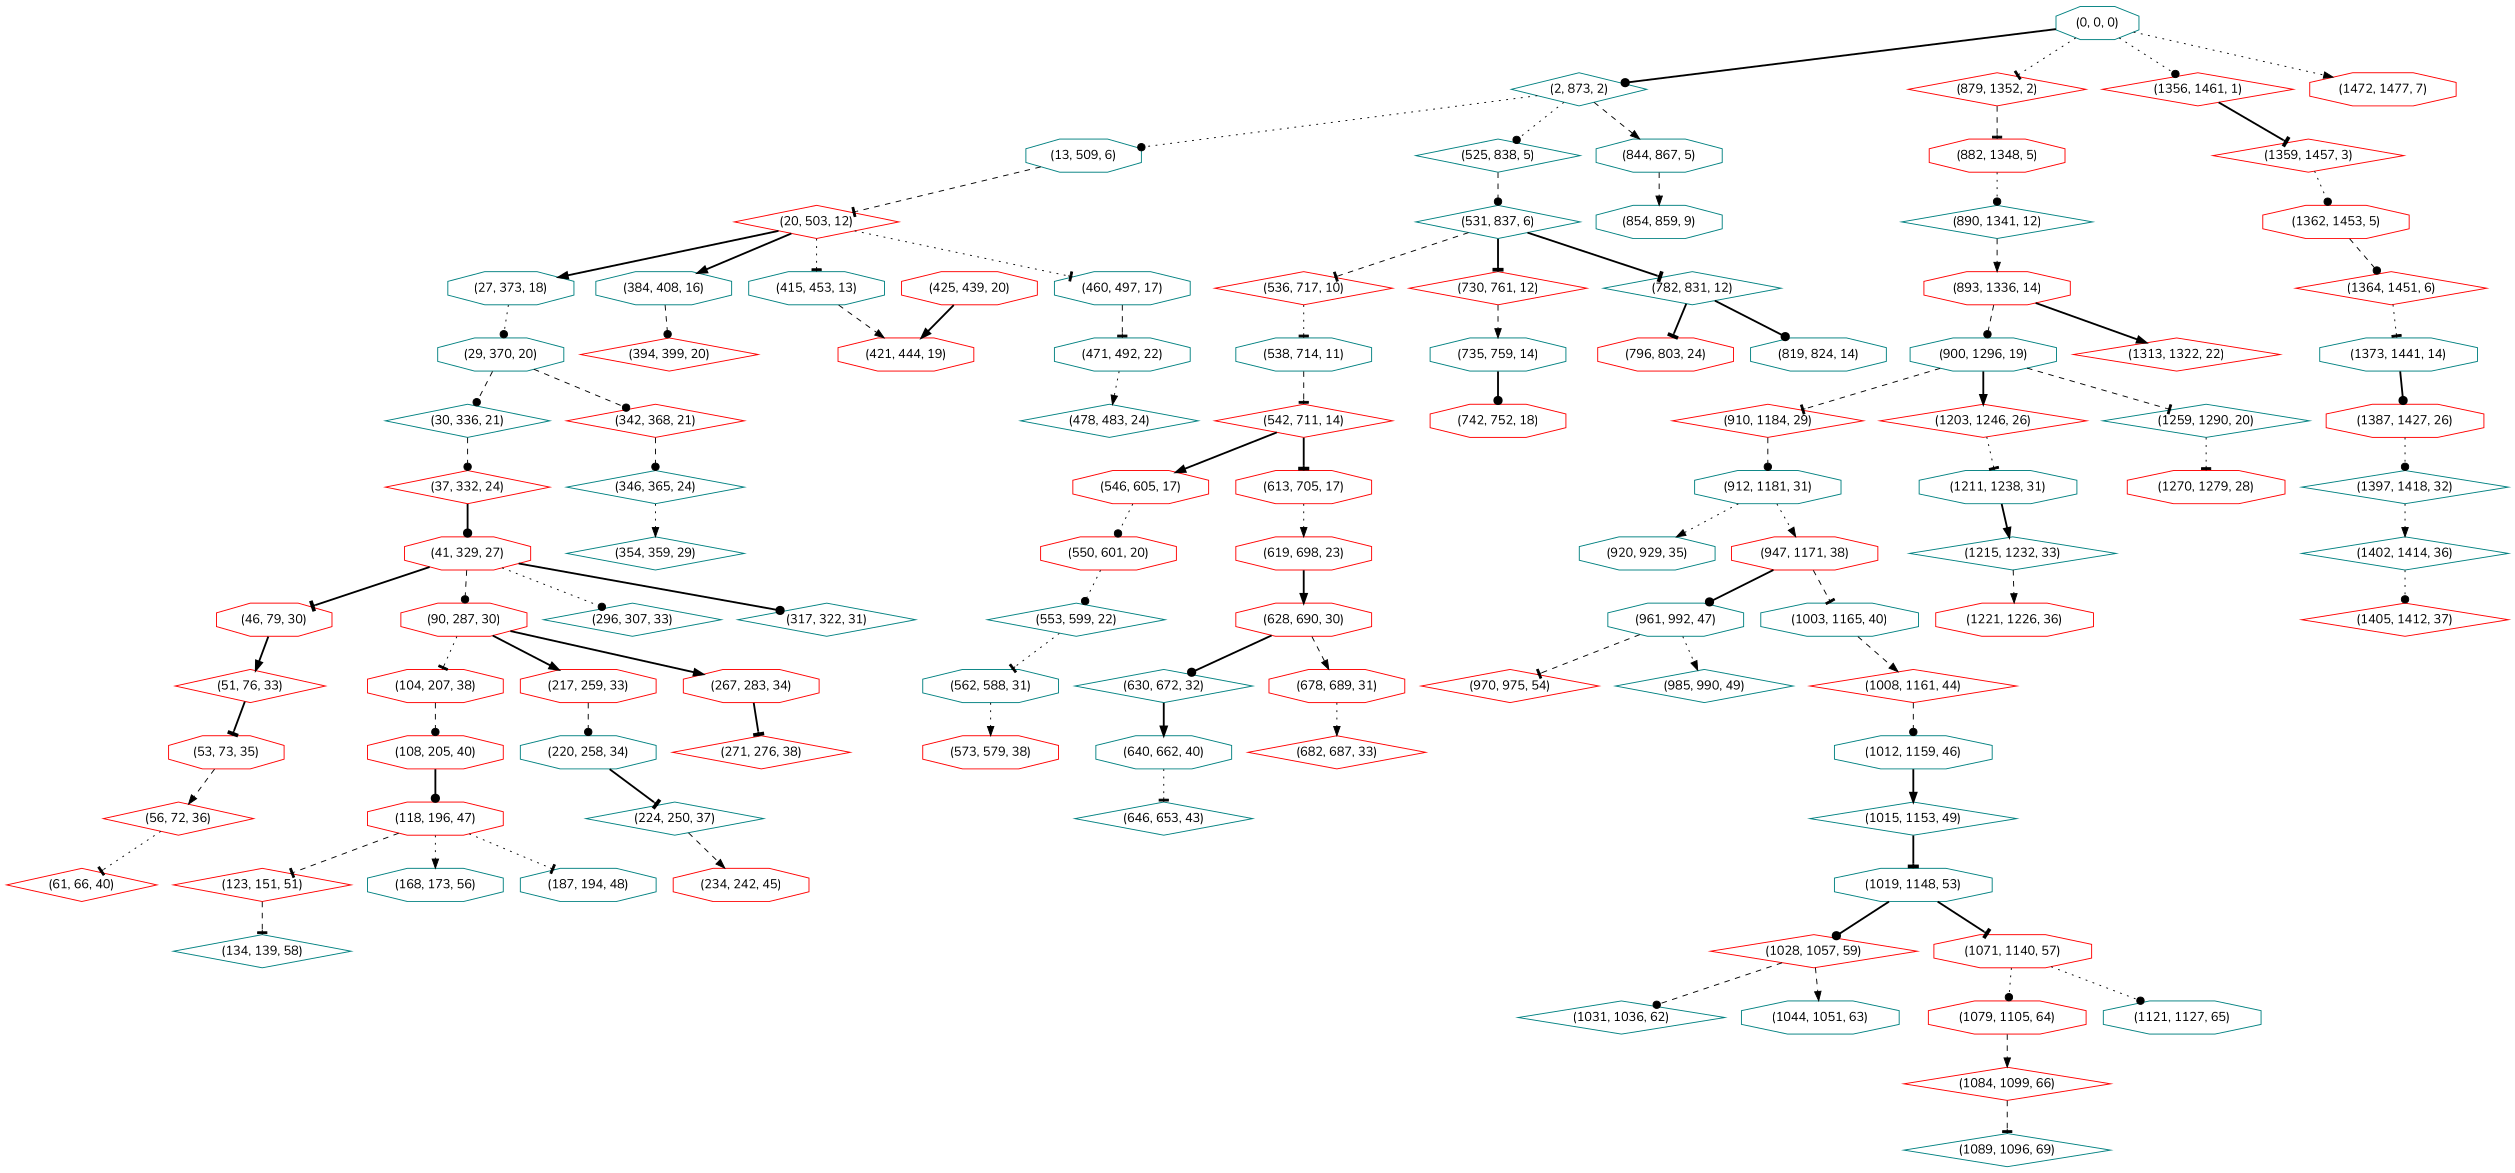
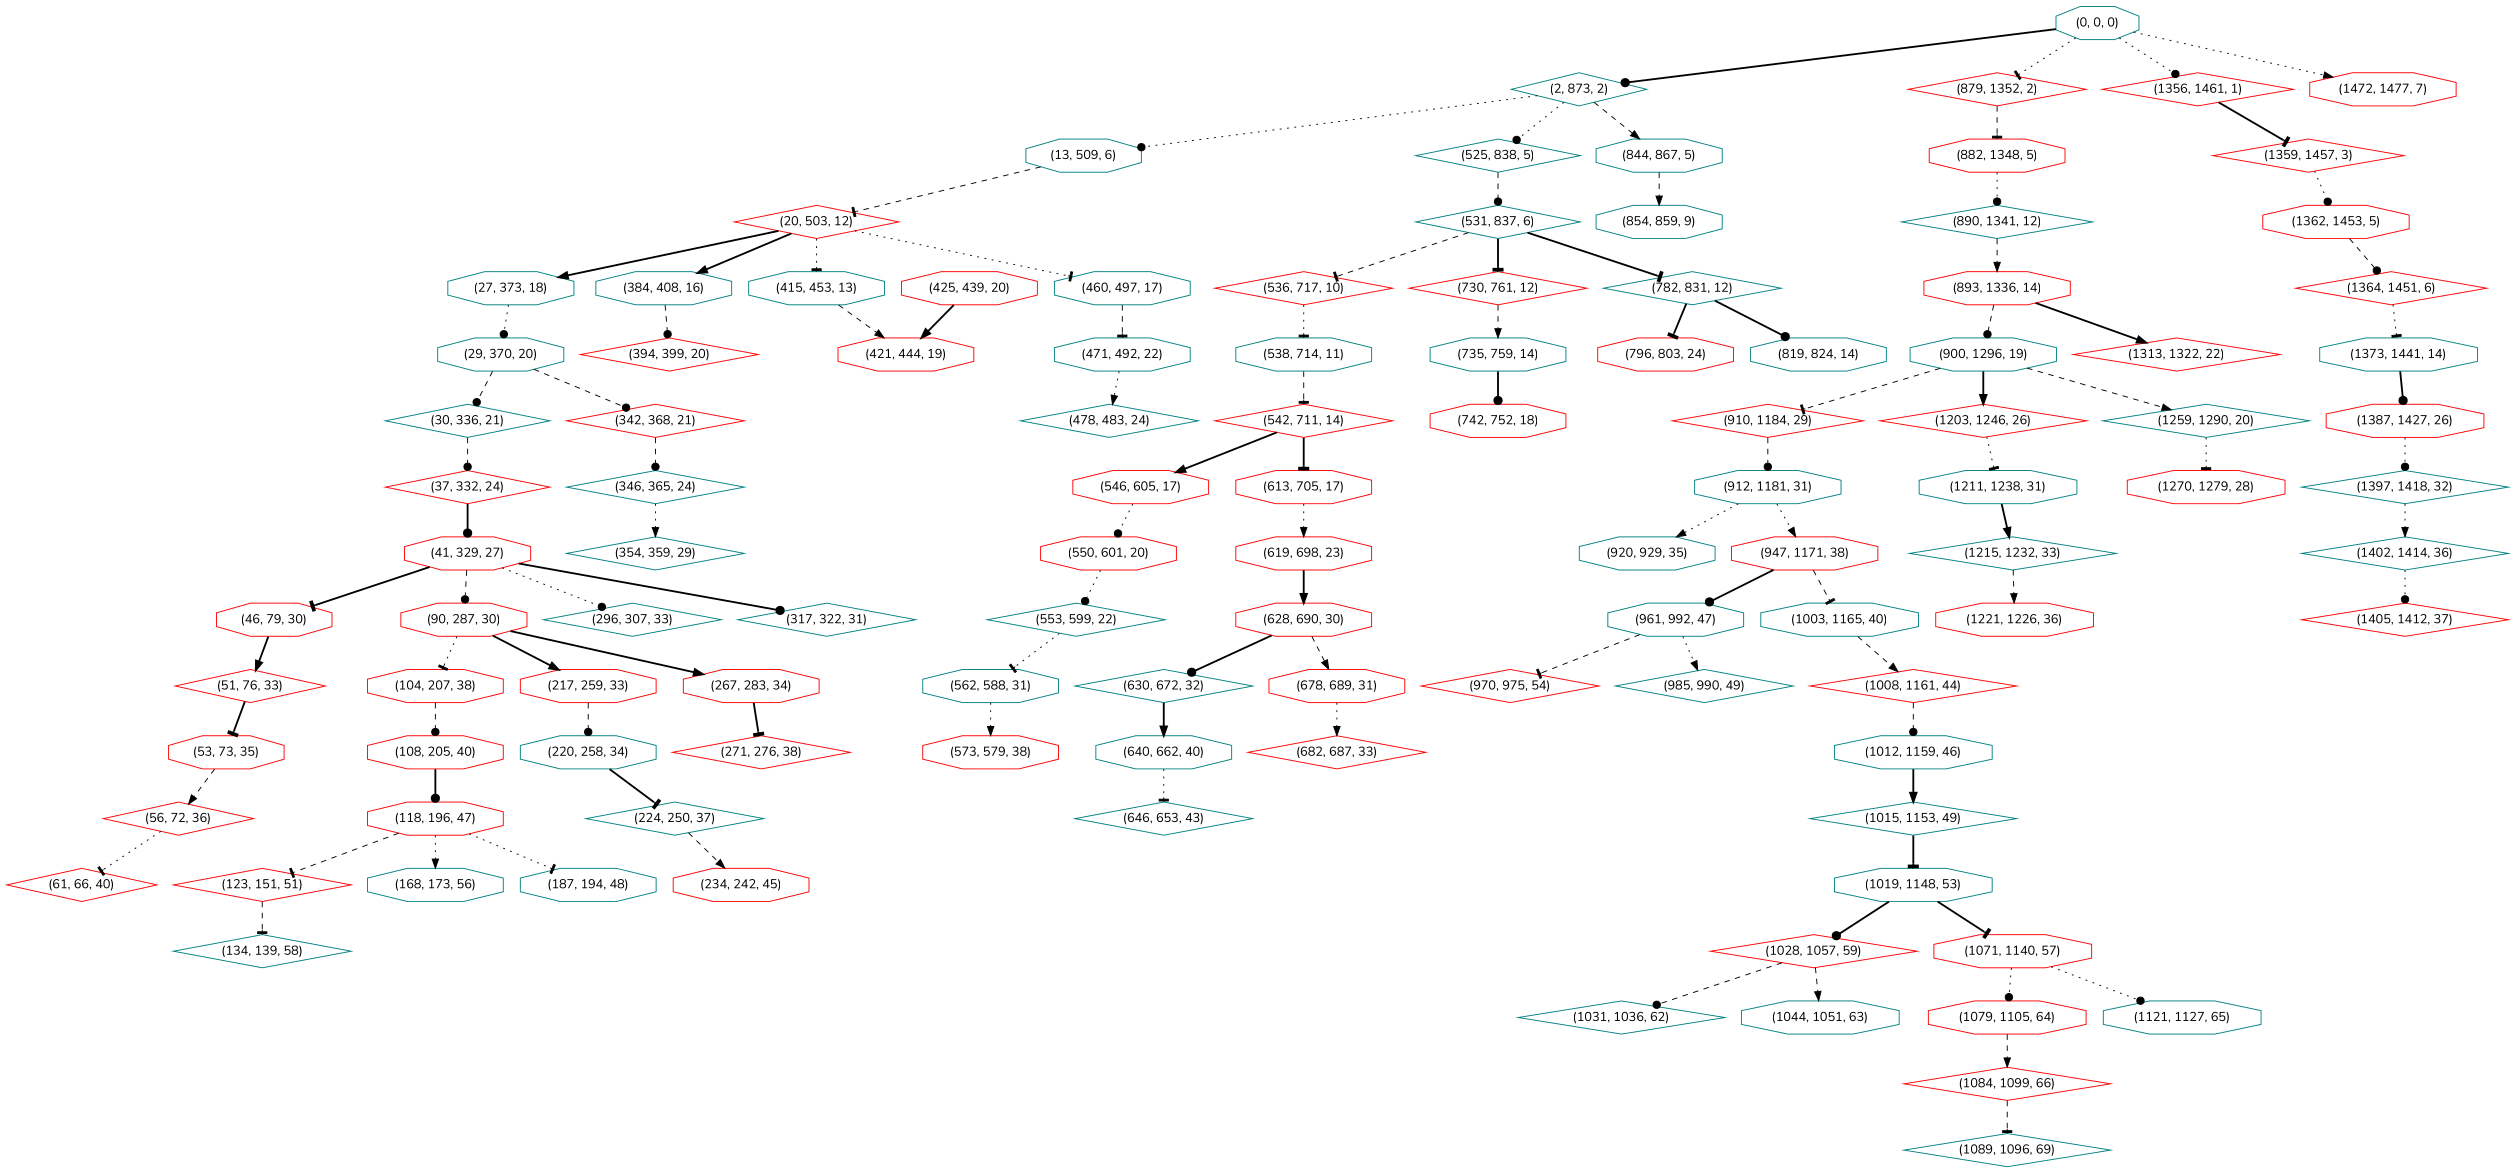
(2097, 388) -> (2095, 388)
